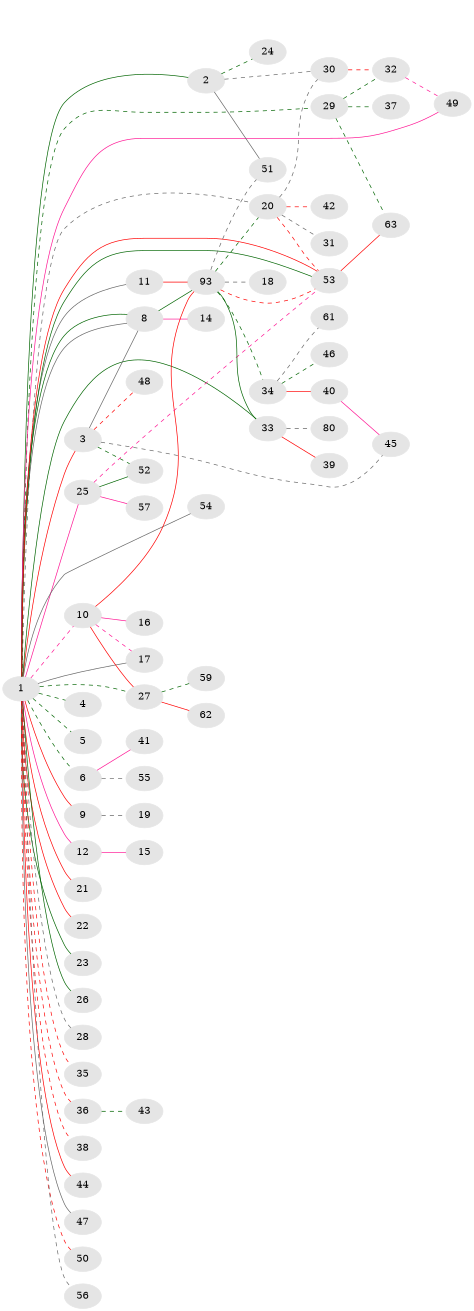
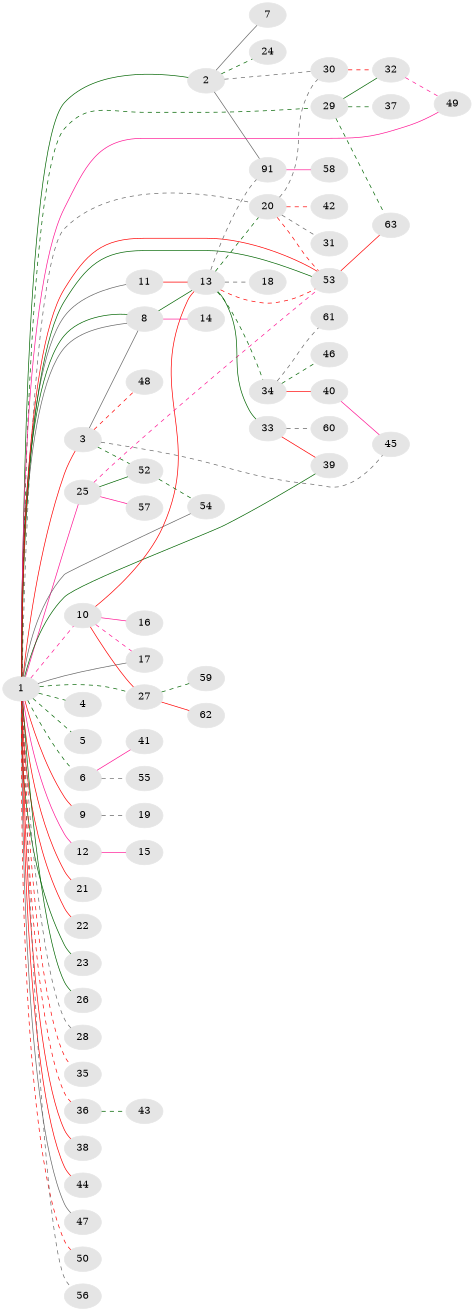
none -> (268, 15)
(360, 88) -> (360, 88)
(268, 170) -> (268, 170)
none -> (329, 170)
(206, 282) -> (206, 282)
(329, 429) -> (329, 429)
(60, 432) -> (150, 556)
none -> (179, 491)
(42, 1033) -> (42, 1033)
